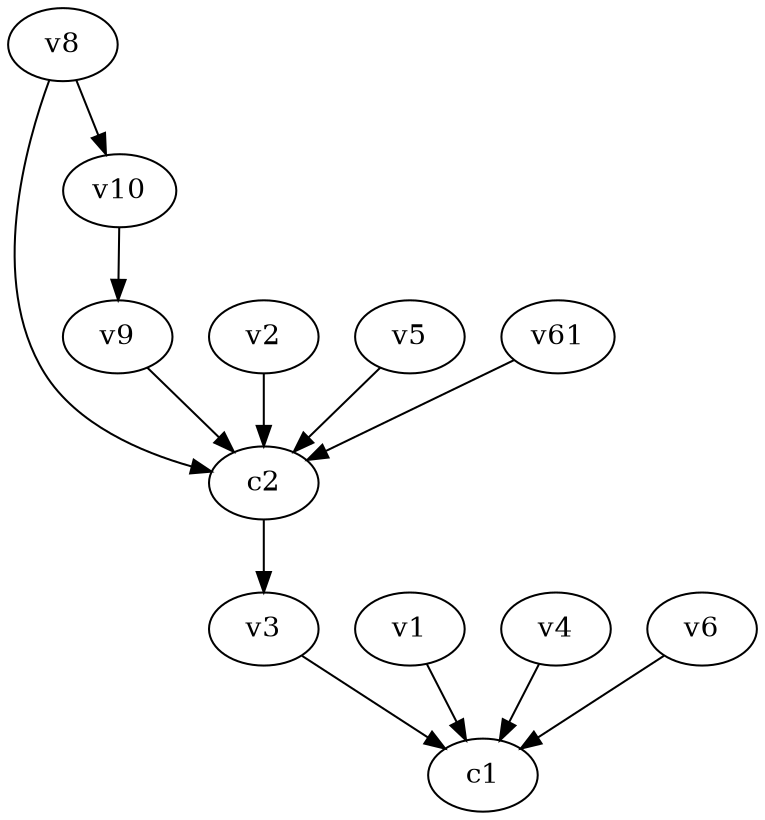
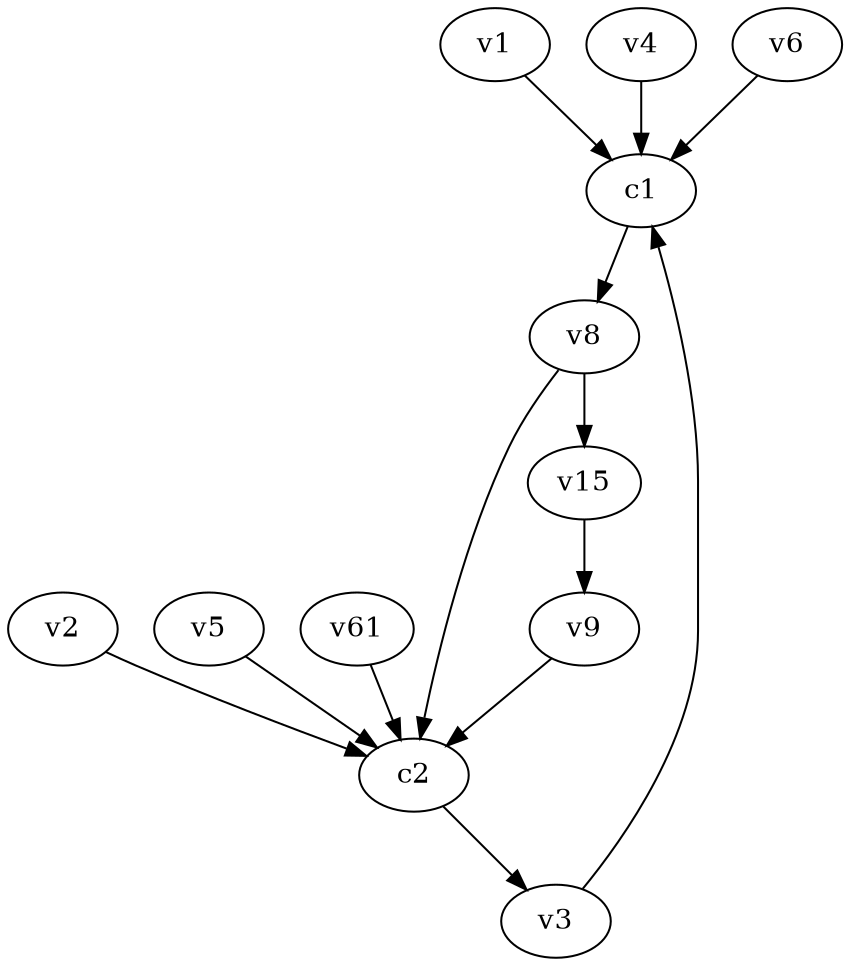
(120, 191) -> (584, 483)
none -> (617, 254)
